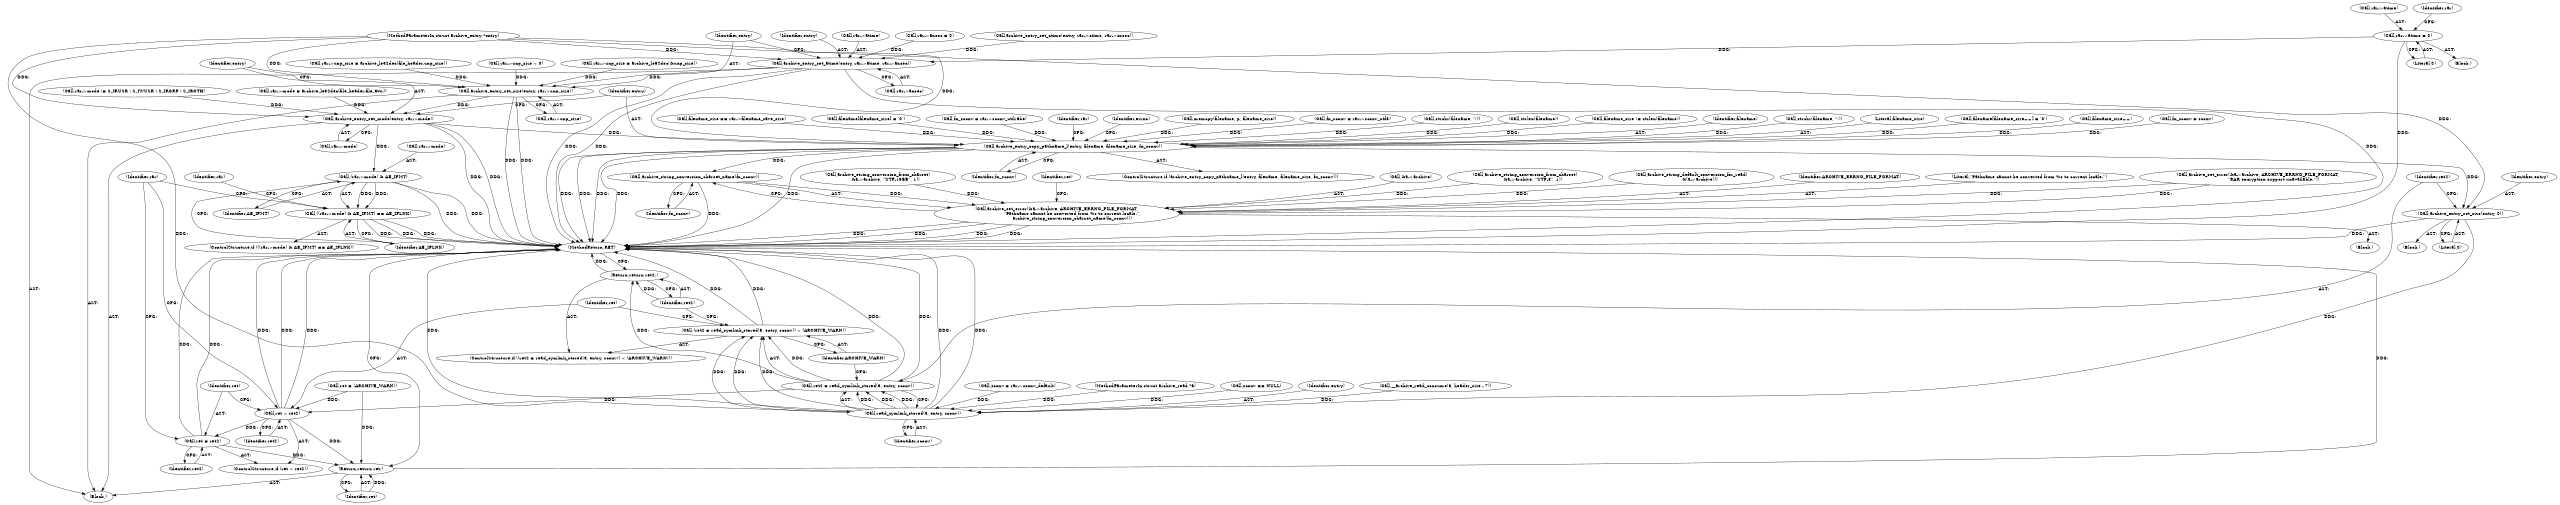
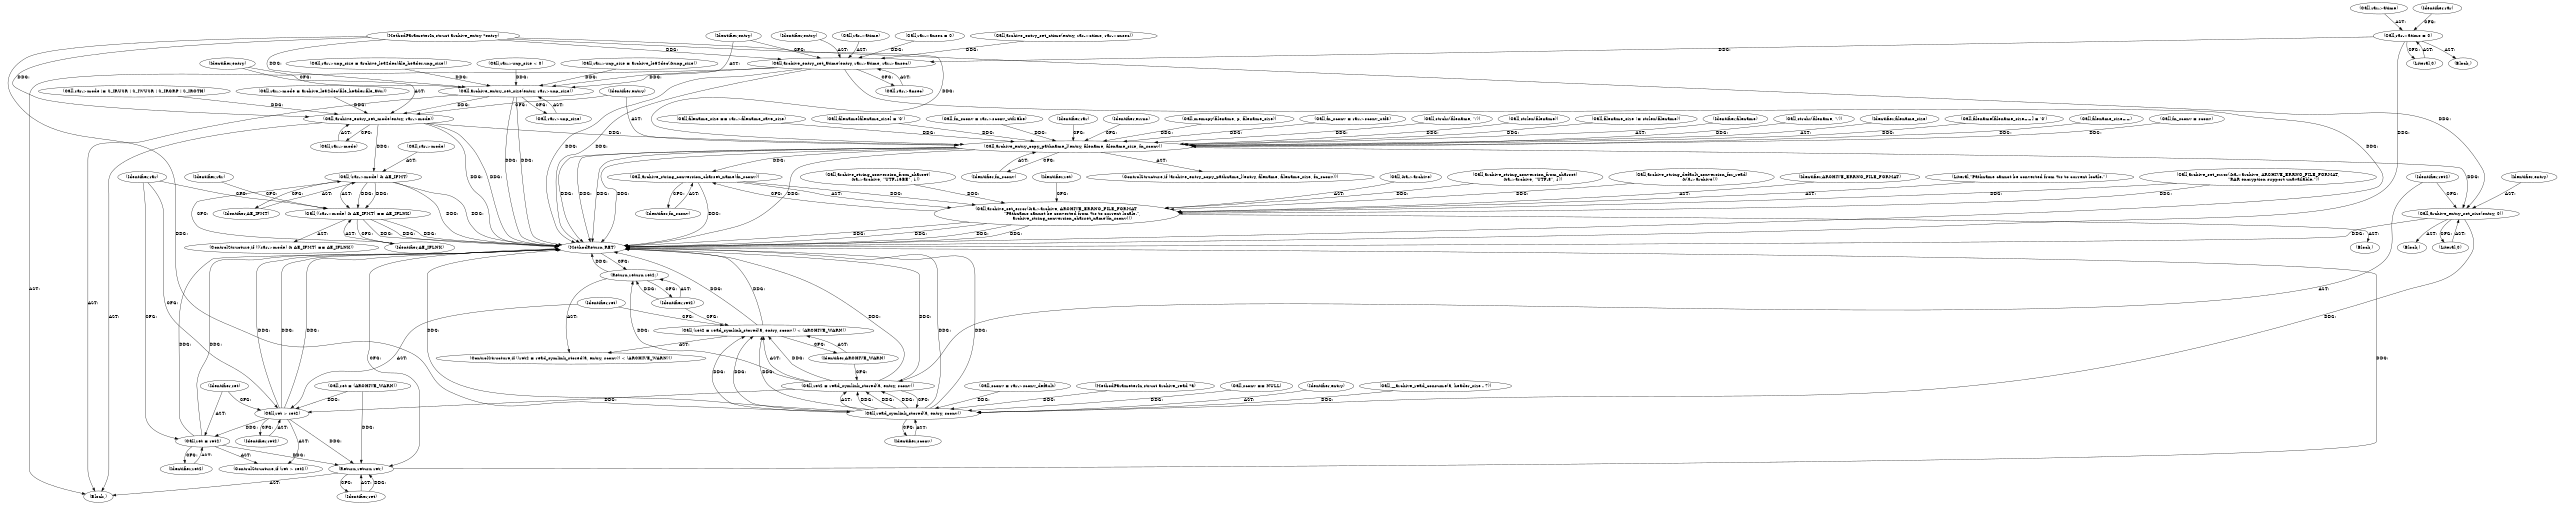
(1900, 119) -> (1900, 119)
